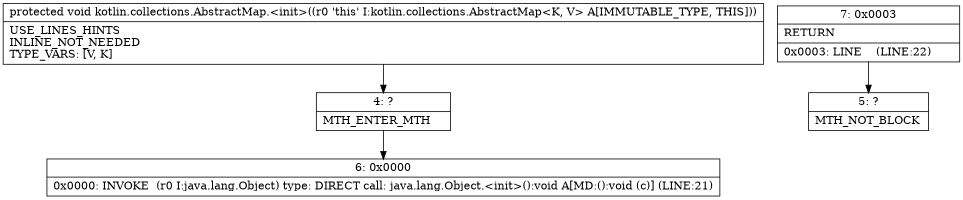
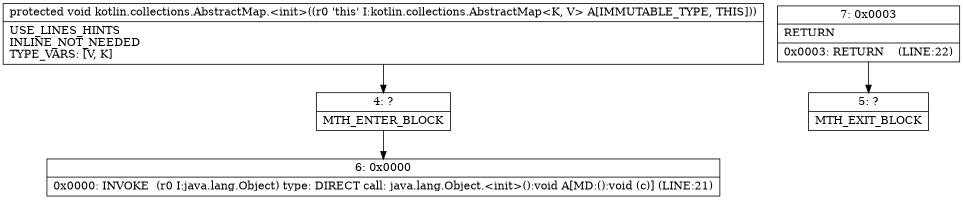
(858, 52) -> (869, 52)
(377, 121) -> (383, 121)
(867, 121) -> (869, 121)
